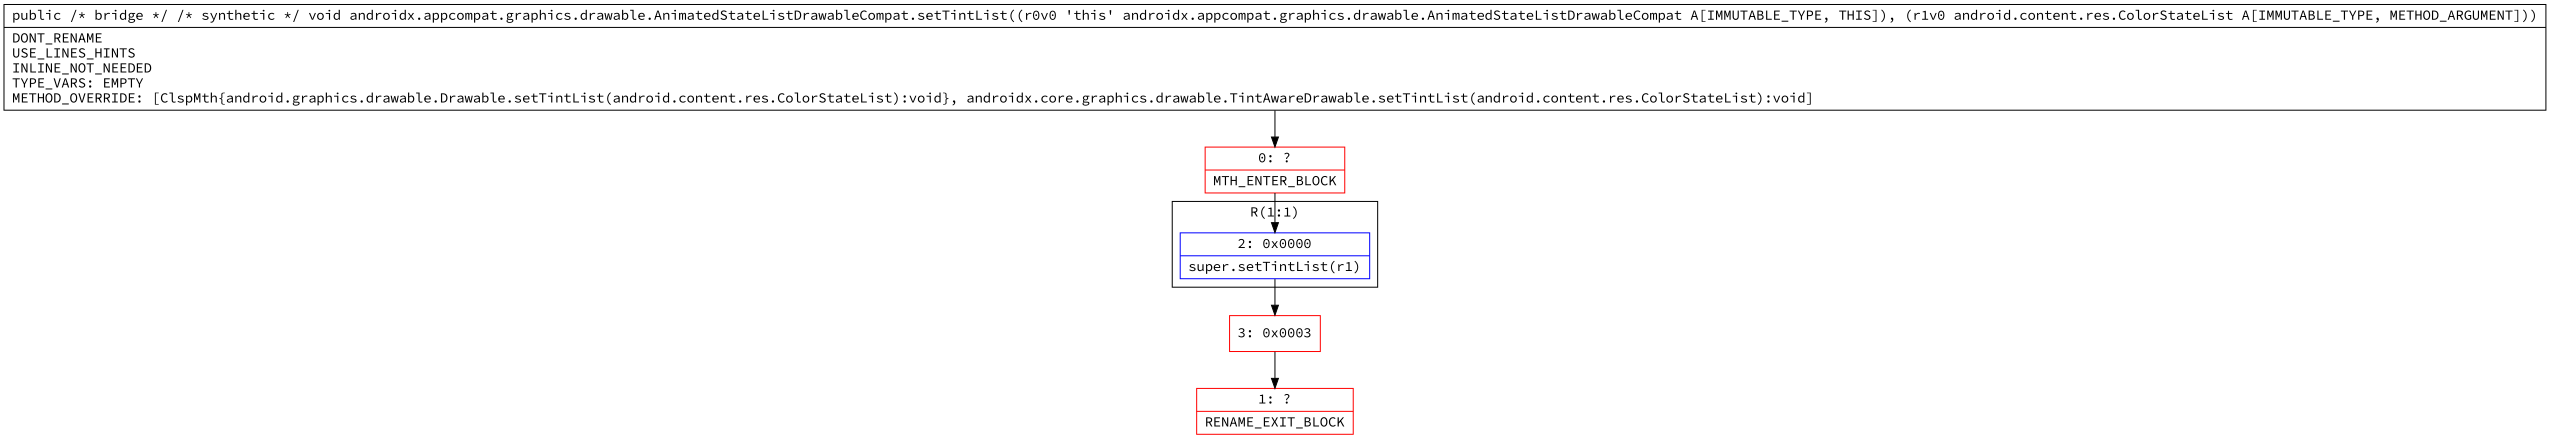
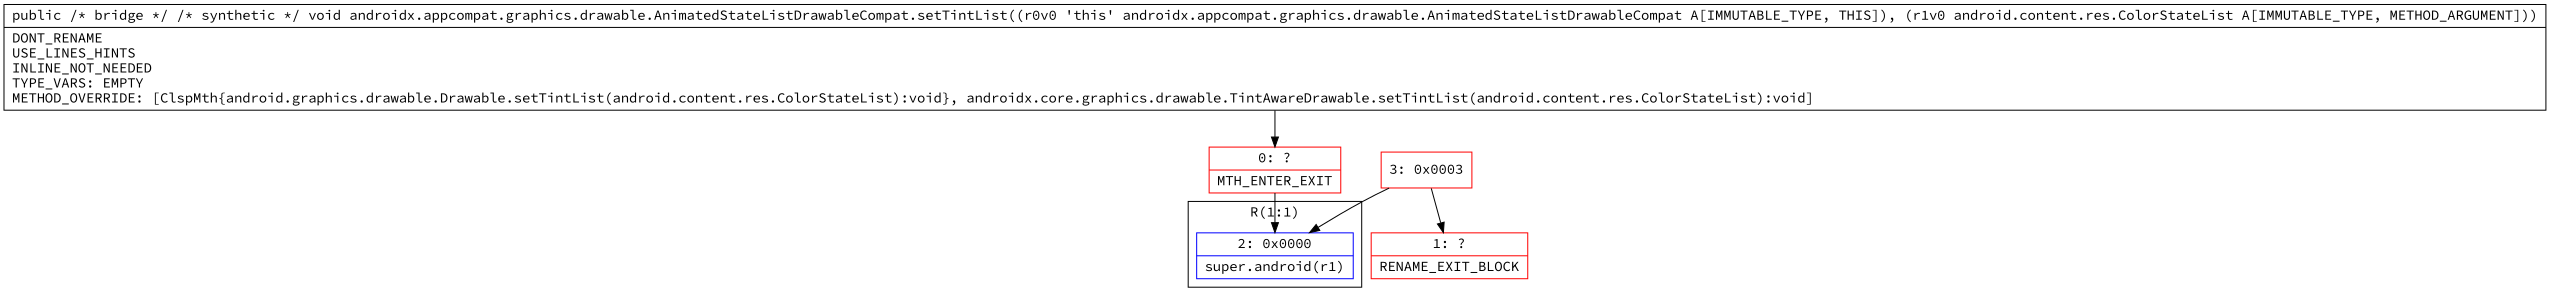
(1275, 181) -> (1275, 181)
(1275, 267) -> (1275, 267)
(1275, 293) -> (1351, 208)
